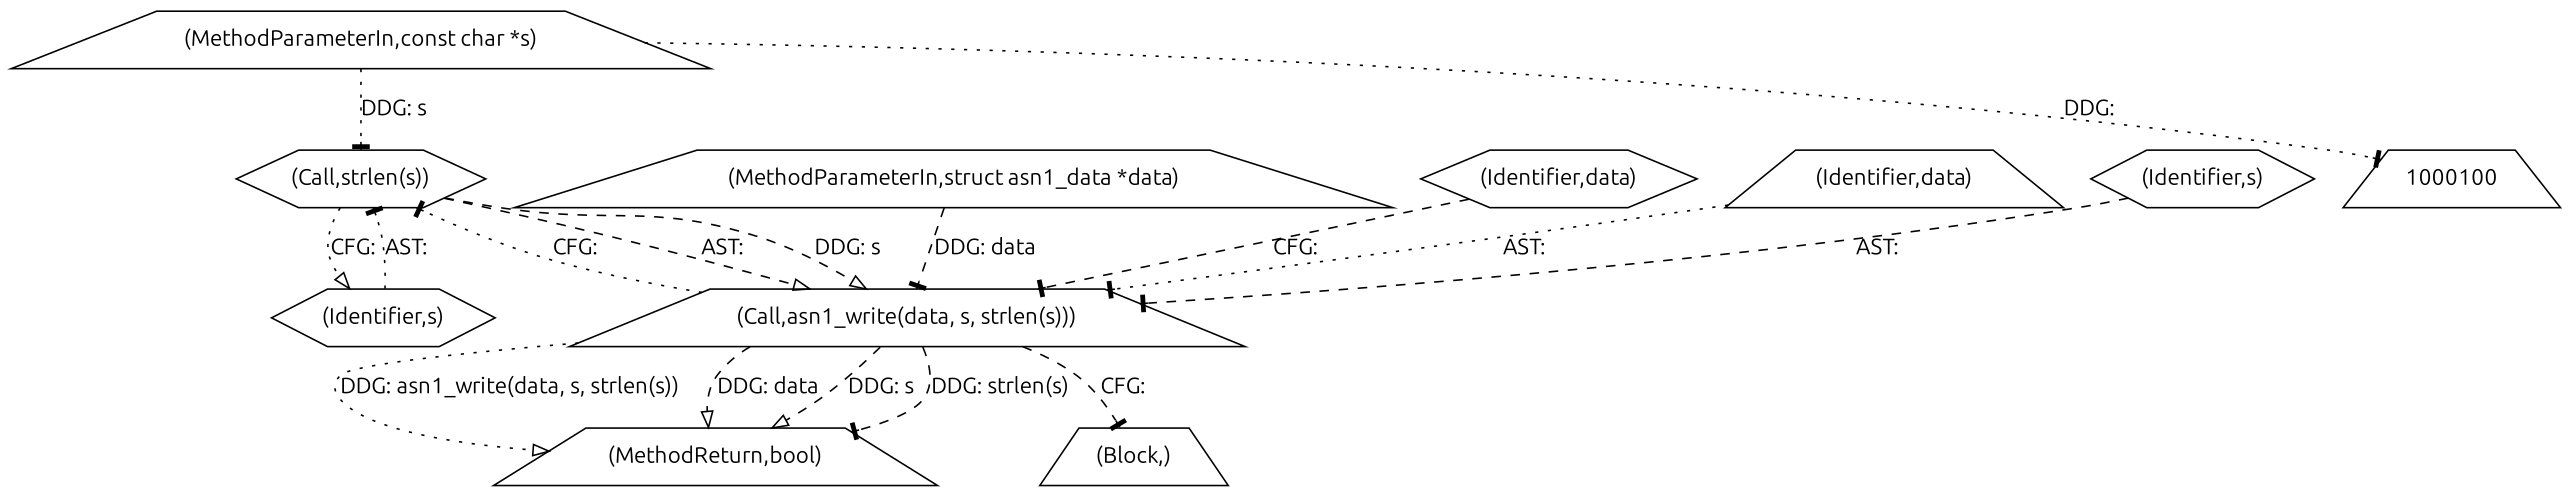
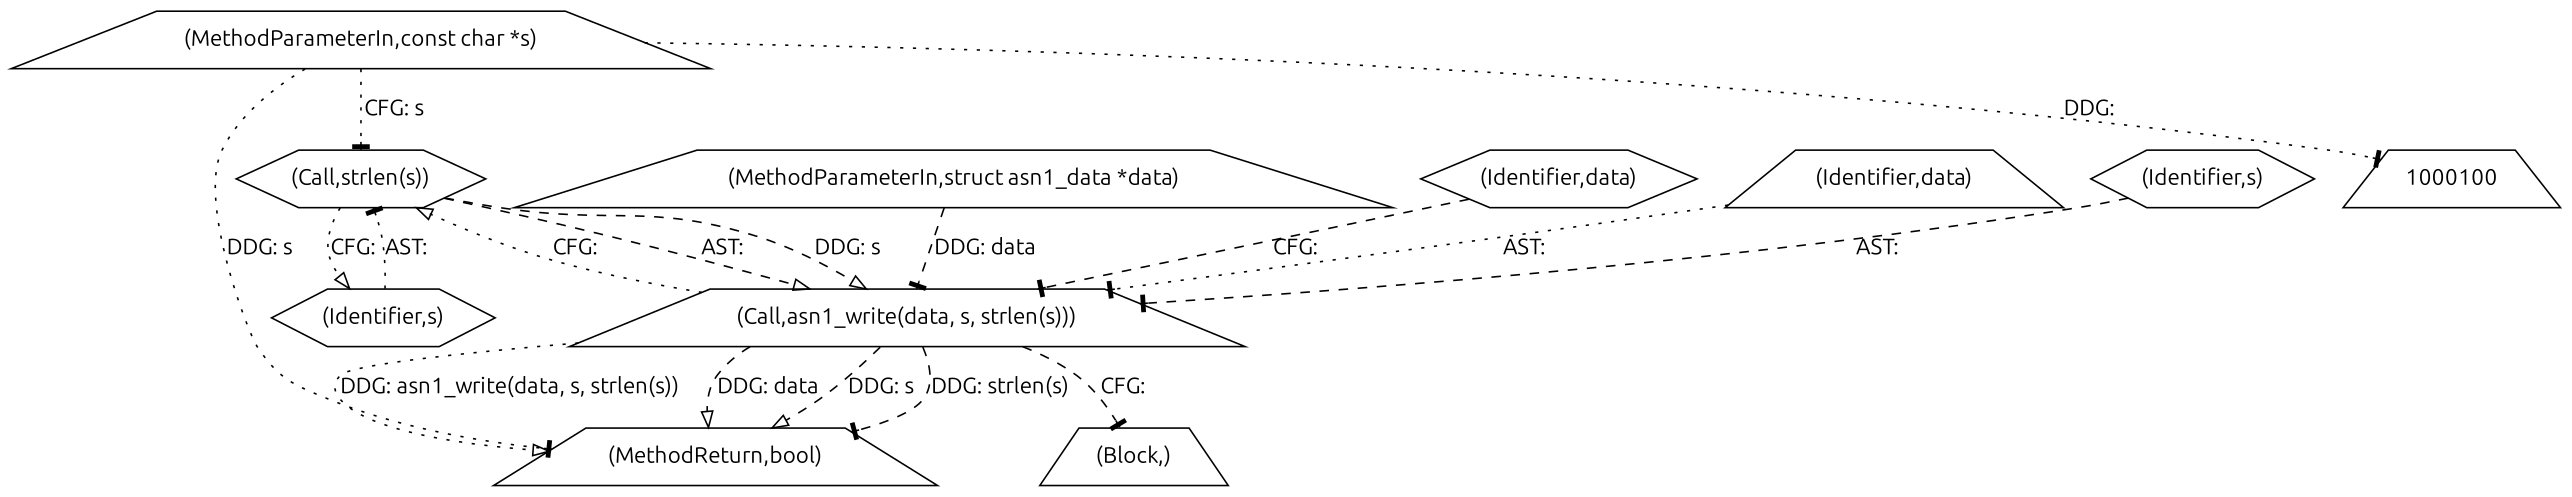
(395, 109) -> (395, 109)
(560, 262) -> (560, 262)
none -> (255, 342)
